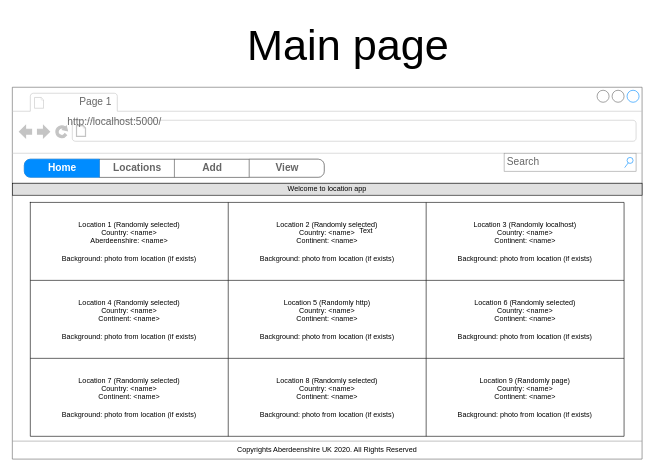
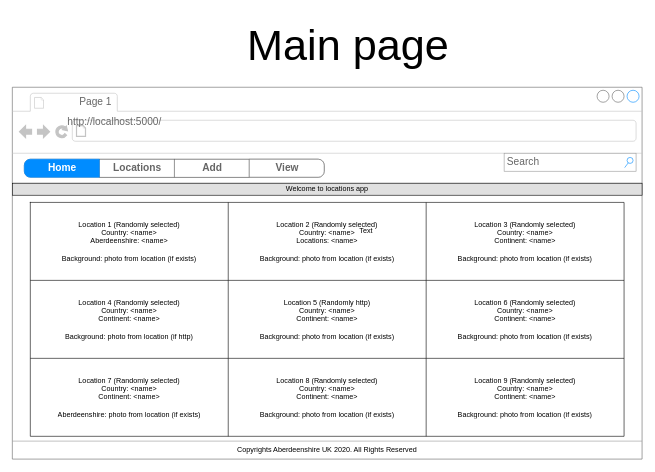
(327, 189) -> (327, 189)
(327, 242) -> (327, 242)
(525, 242) -> (525, 242)
(129, 320) -> (129, 320)
(129, 398) -> (129, 398)
(525, 398) -> (525, 398)
